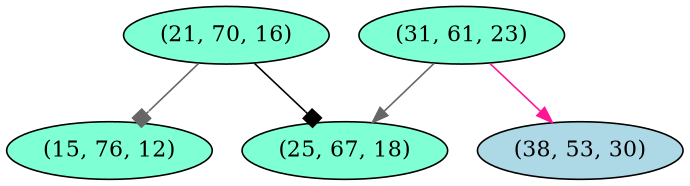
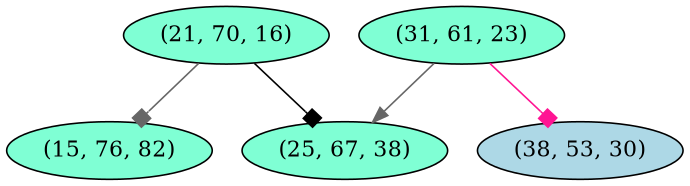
(515, 87) -> (515, 87)
(109, 151) -> (109, 151)
(345, 151) -> (345, 151)
